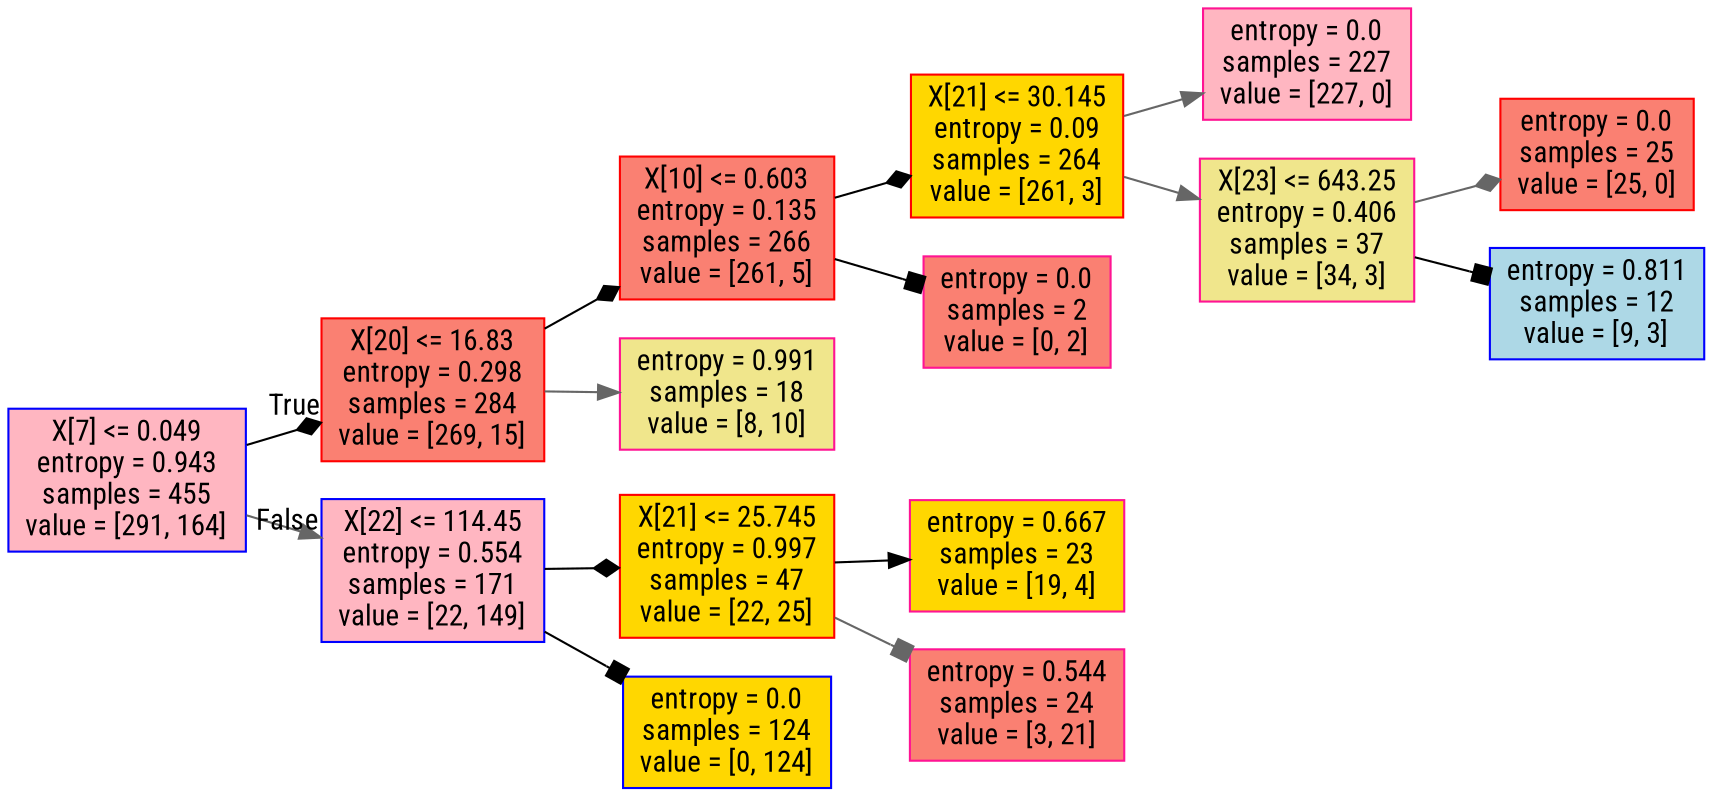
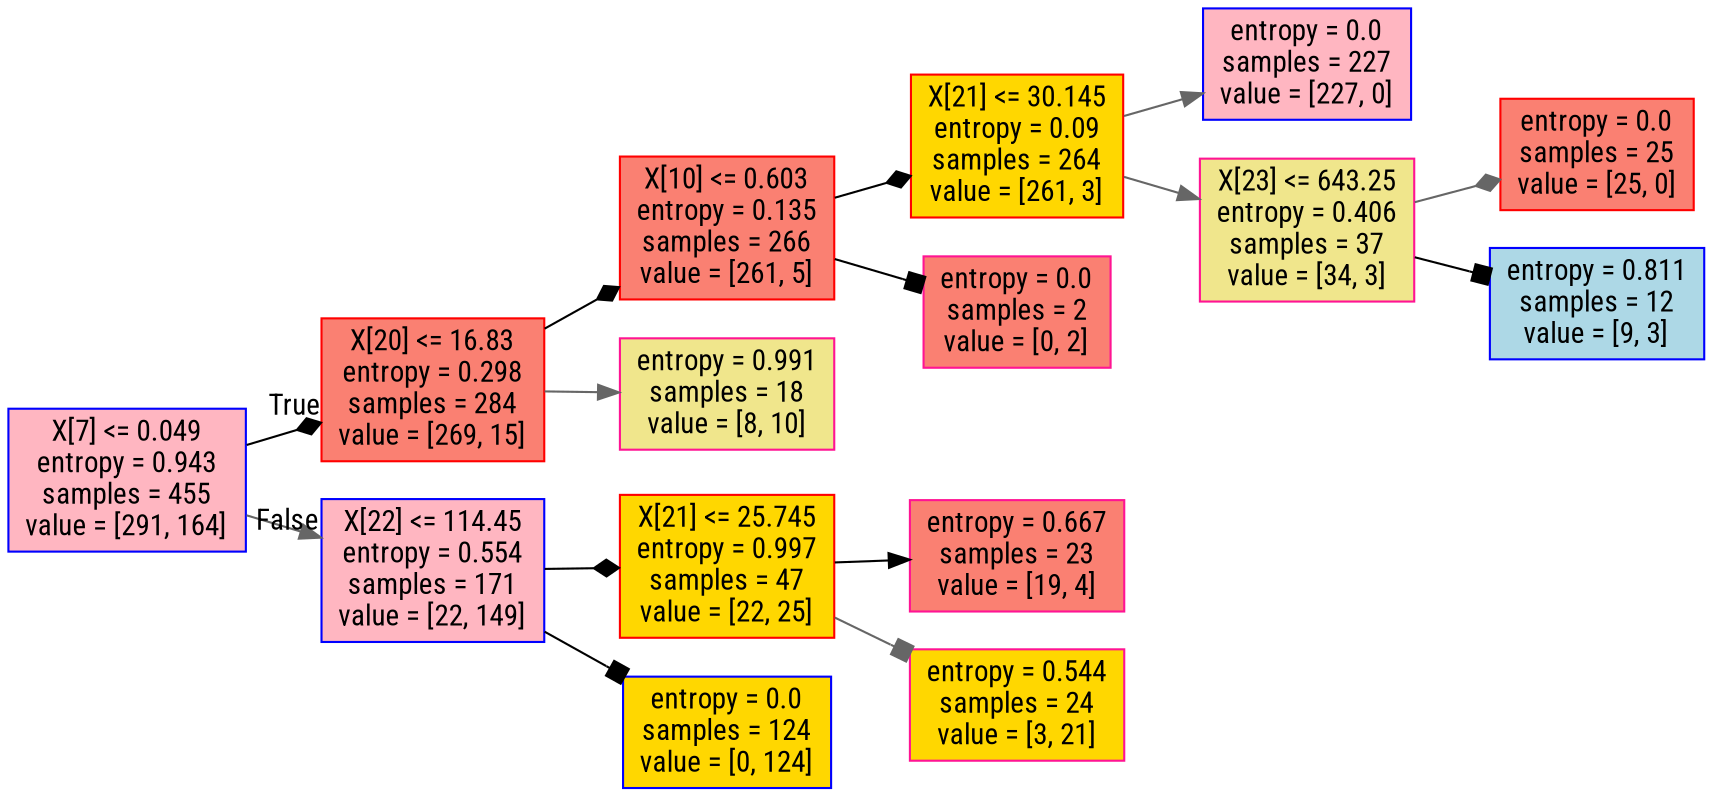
(1307, 64) -> (1307, 64)
(1017, 556) -> (1017, 556)
(1017, 705) -> (1017, 705)
